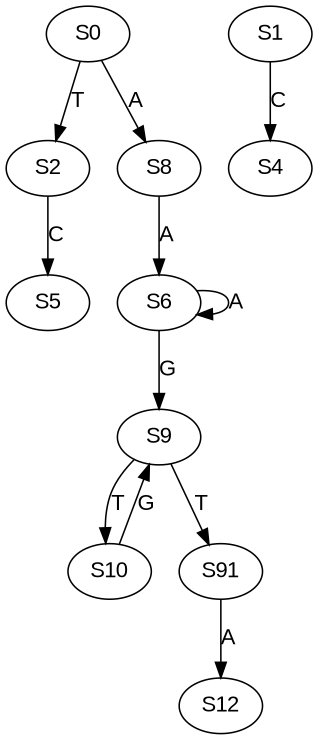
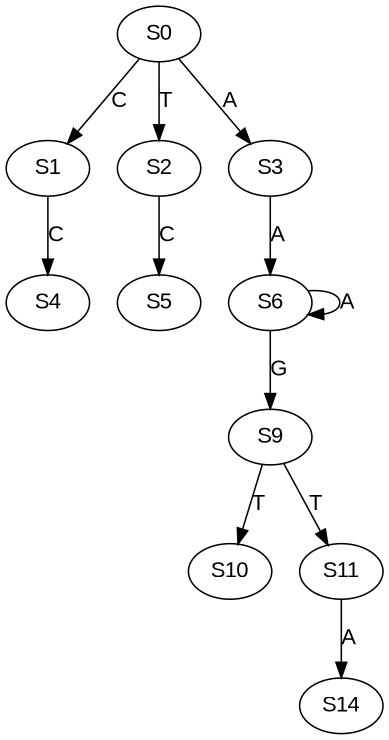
none -> (108, 95)
(159, 168) -> (270, 168)
(132, 512) -> none
(221, 571) -> (341, 571)
(221, 706) -> (341, 706)
